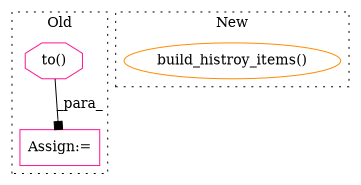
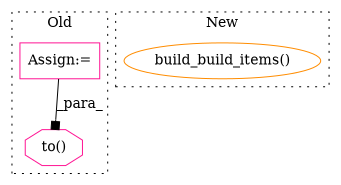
(232, 61) -> (222, 61)
(56, 99) -> (57, 99)
